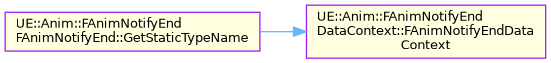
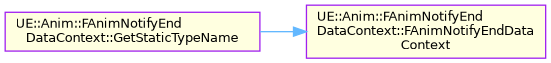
(133, 32) -> (133, 32)
